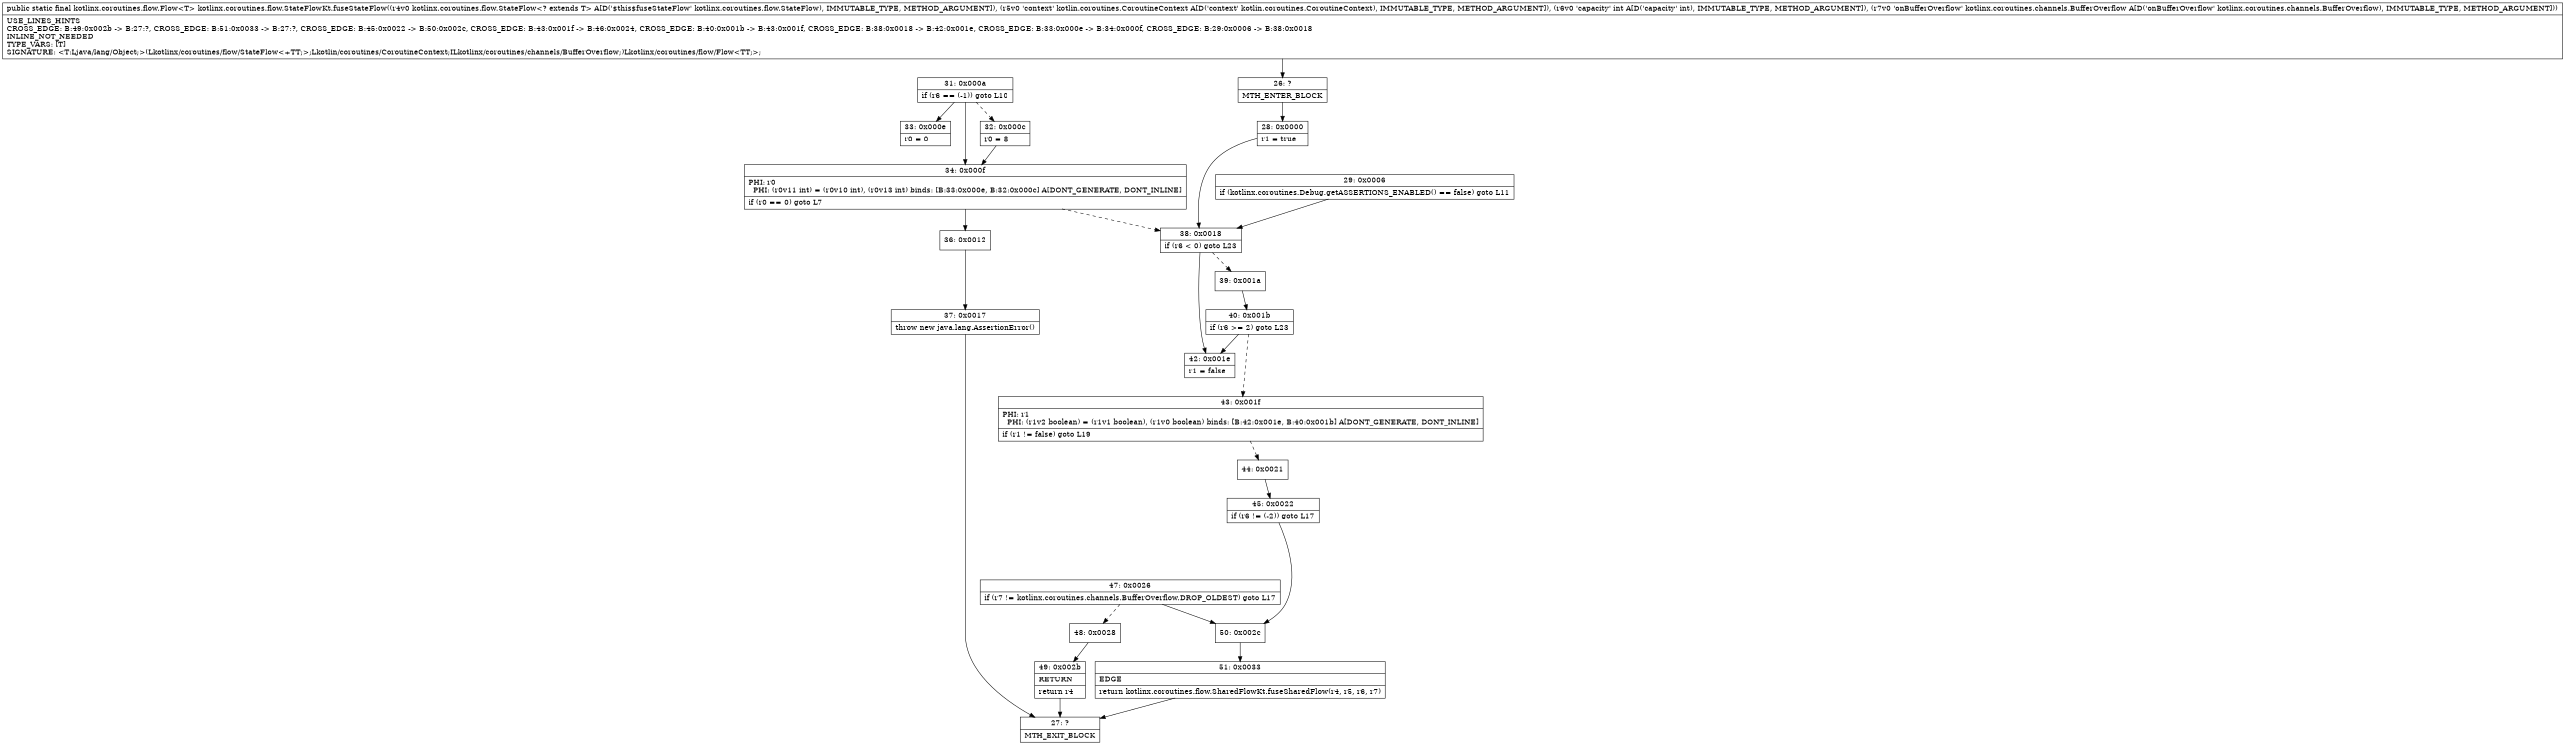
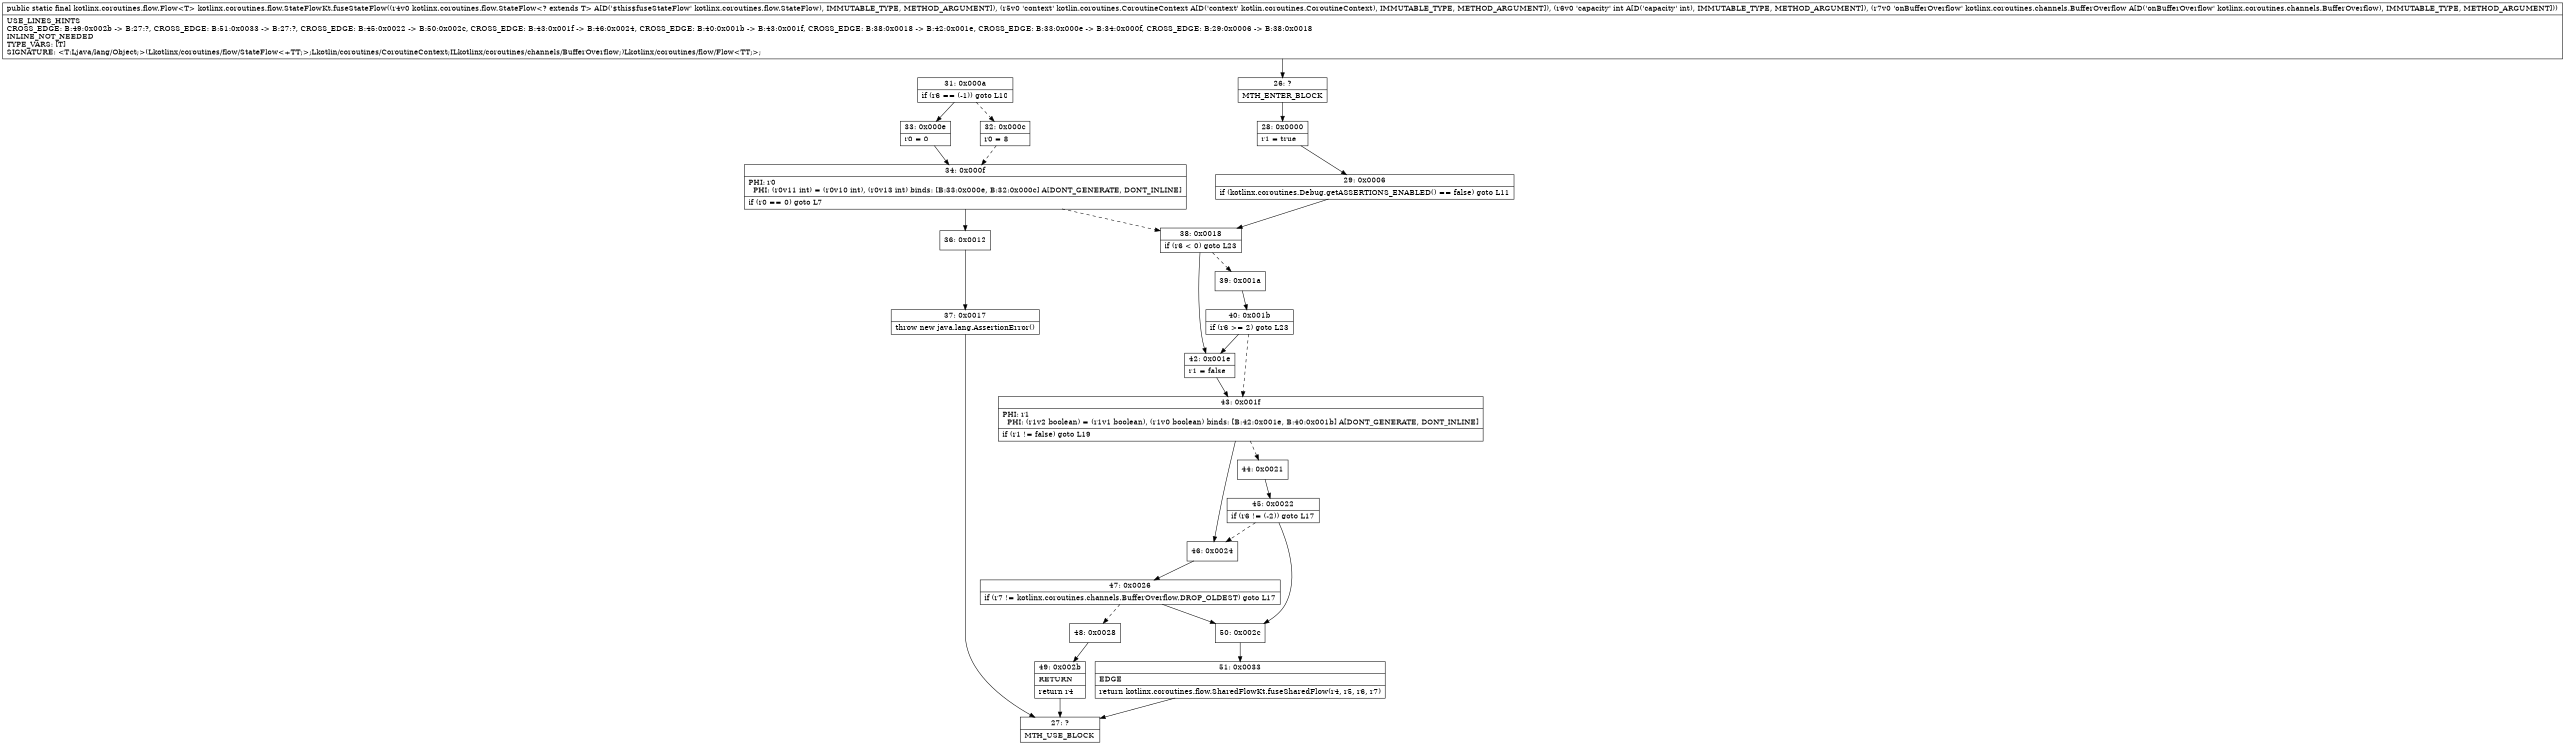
(965, 131) -> (940, 153)
(991, 153) -> (991, 153)
(1209, 167) -> (1321, 159)
none -> (1221, 385)
none -> (1212, 551)
(1060, 736) -> (1059, 736)
